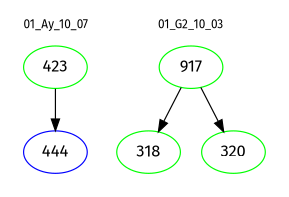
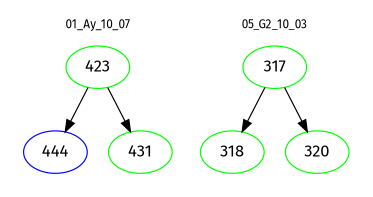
(191, 25) -> (275, 25)
(191, 67) -> (275, 67)
none -> (140, 152)
